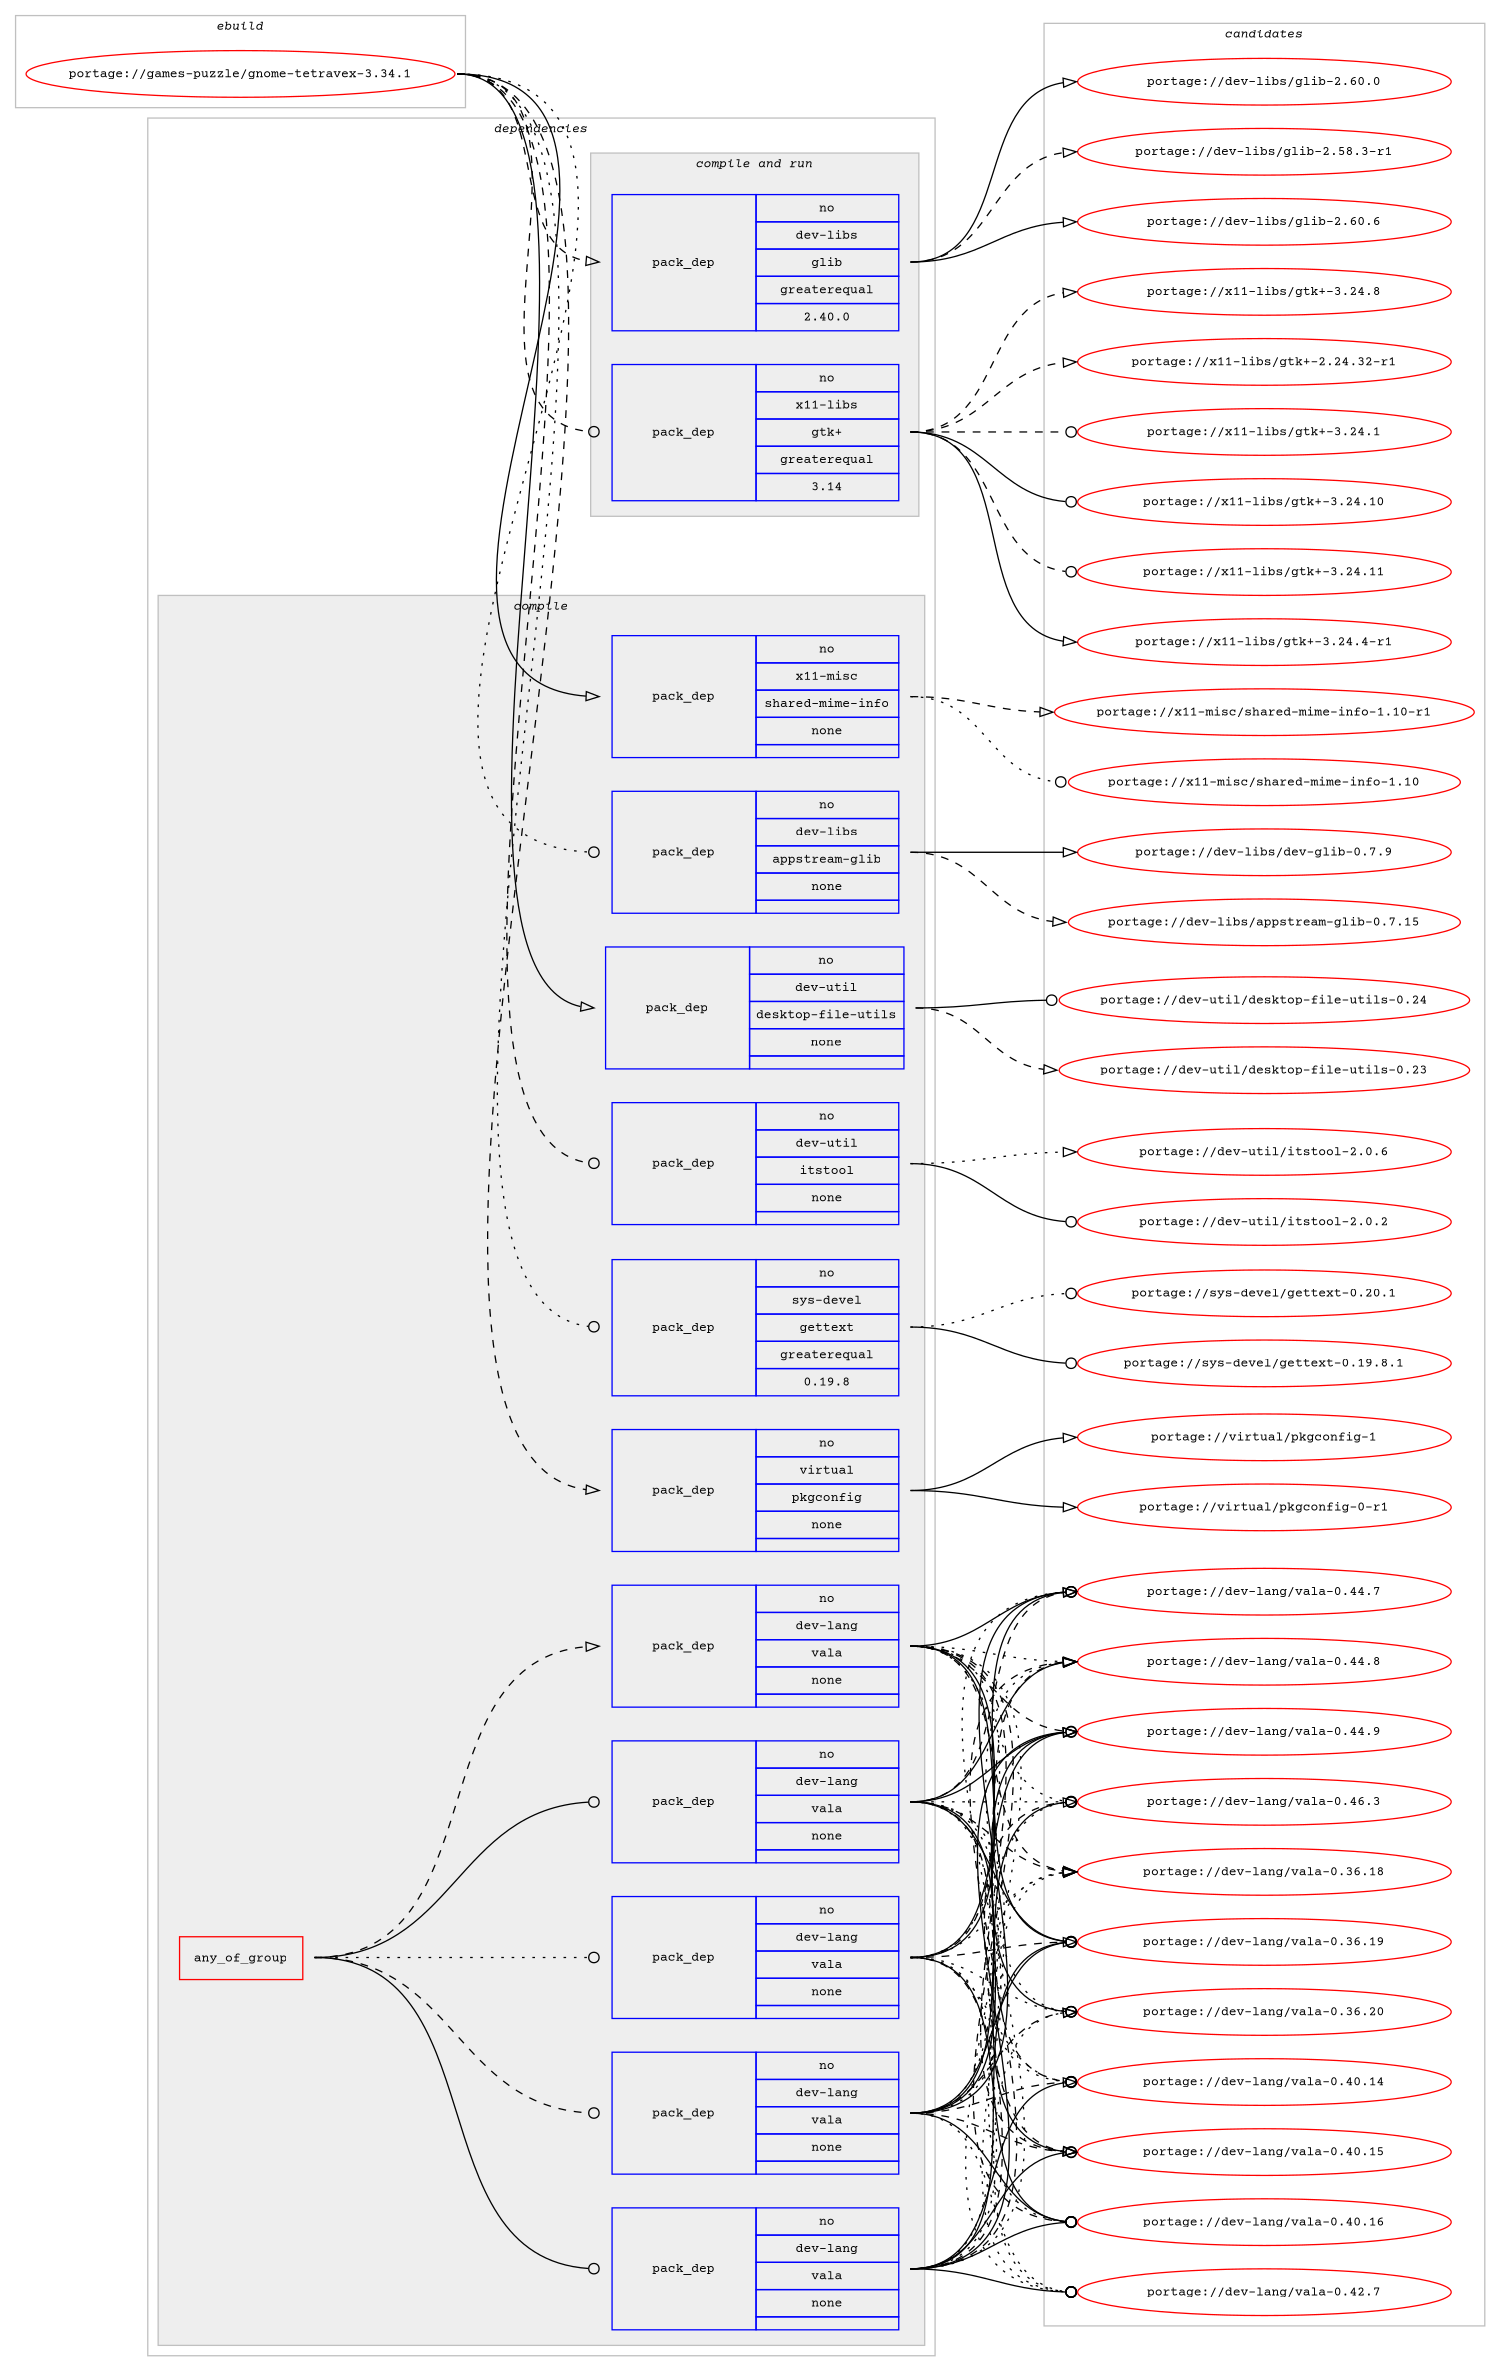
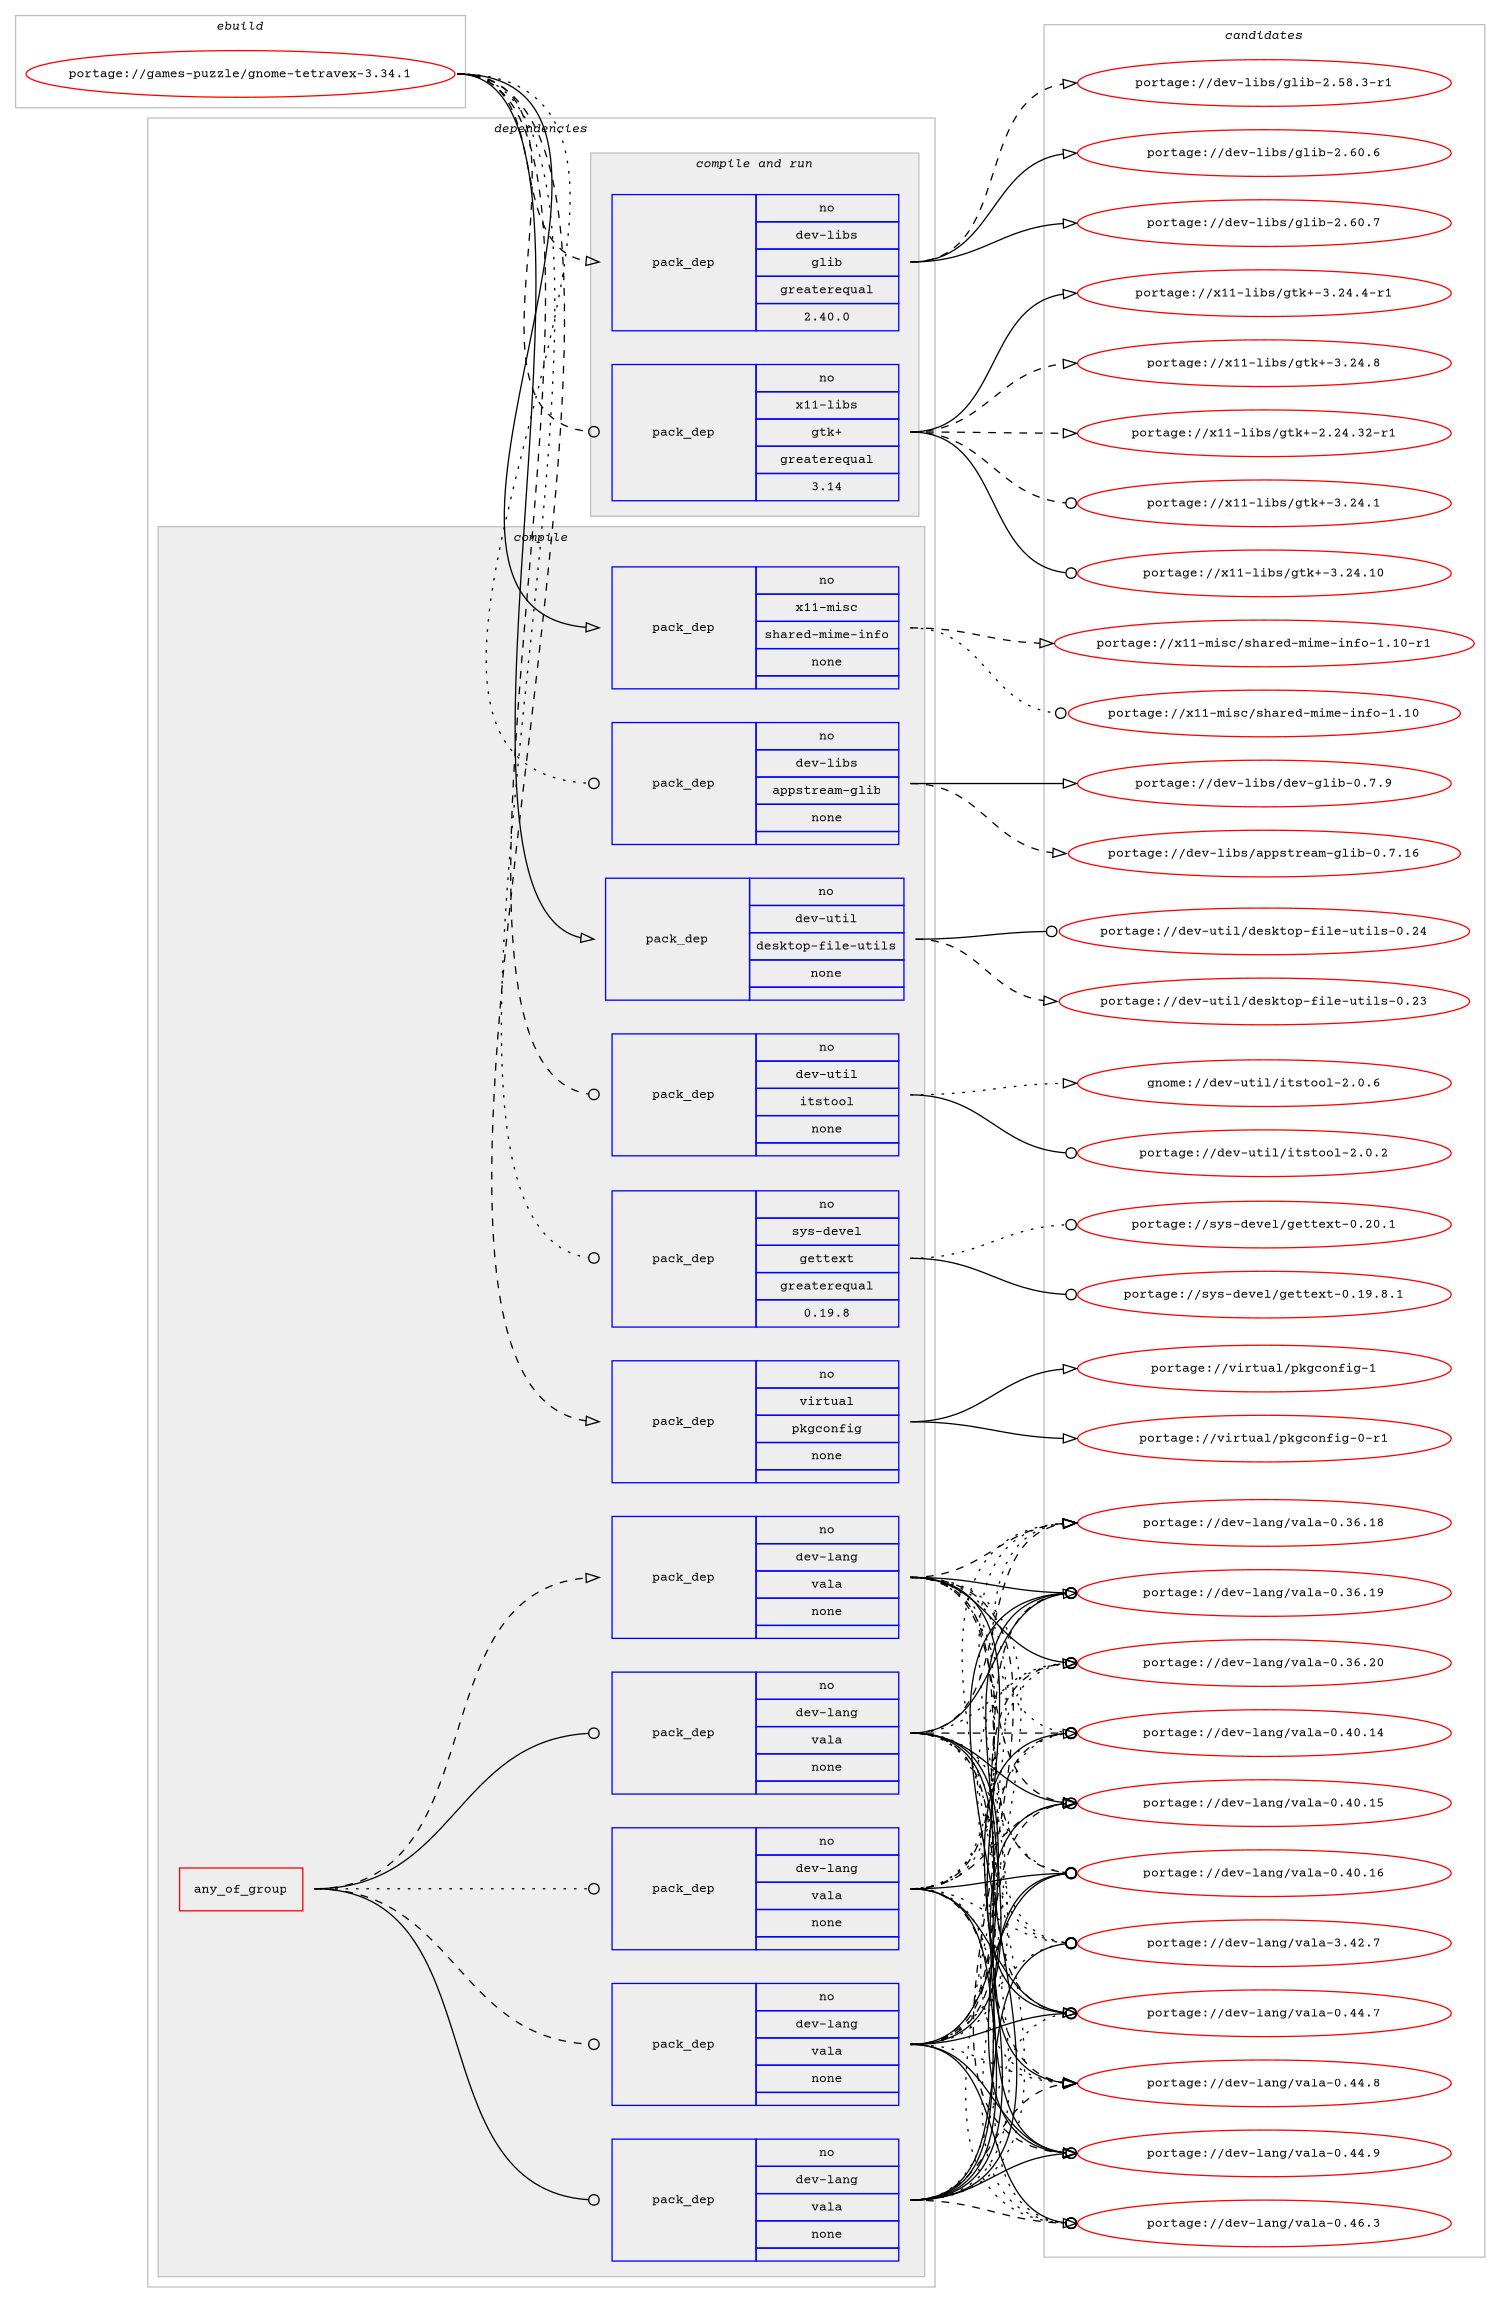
(1264, 82) -> (1264, 223)
(1264, 572) -> none
(1264, 922) -> (1264, 854)
(1264, 1152) -> (1264, 1083)
(1264, 2292) -> (1264, 1943)
